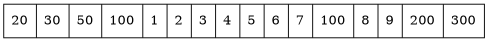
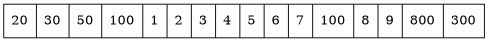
(423, 21) -> (423, 21)
